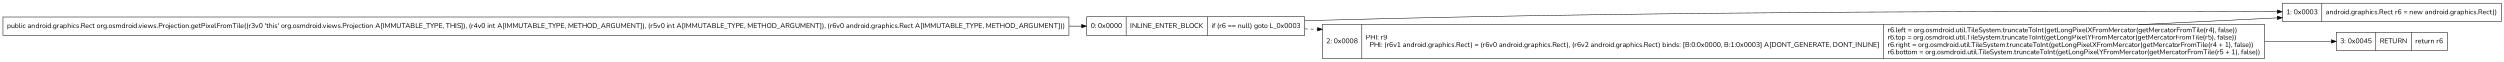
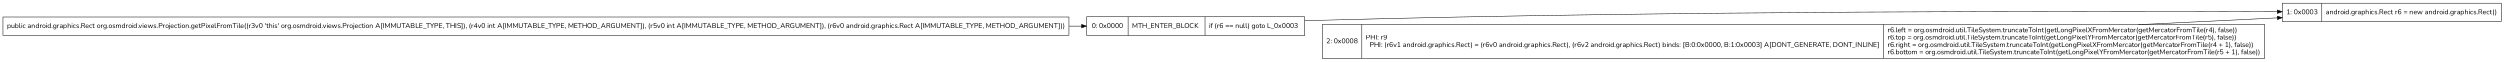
(1167, 26) -> (1166, 26)
(1311, 29) -> none
(2392, 41) -> none
